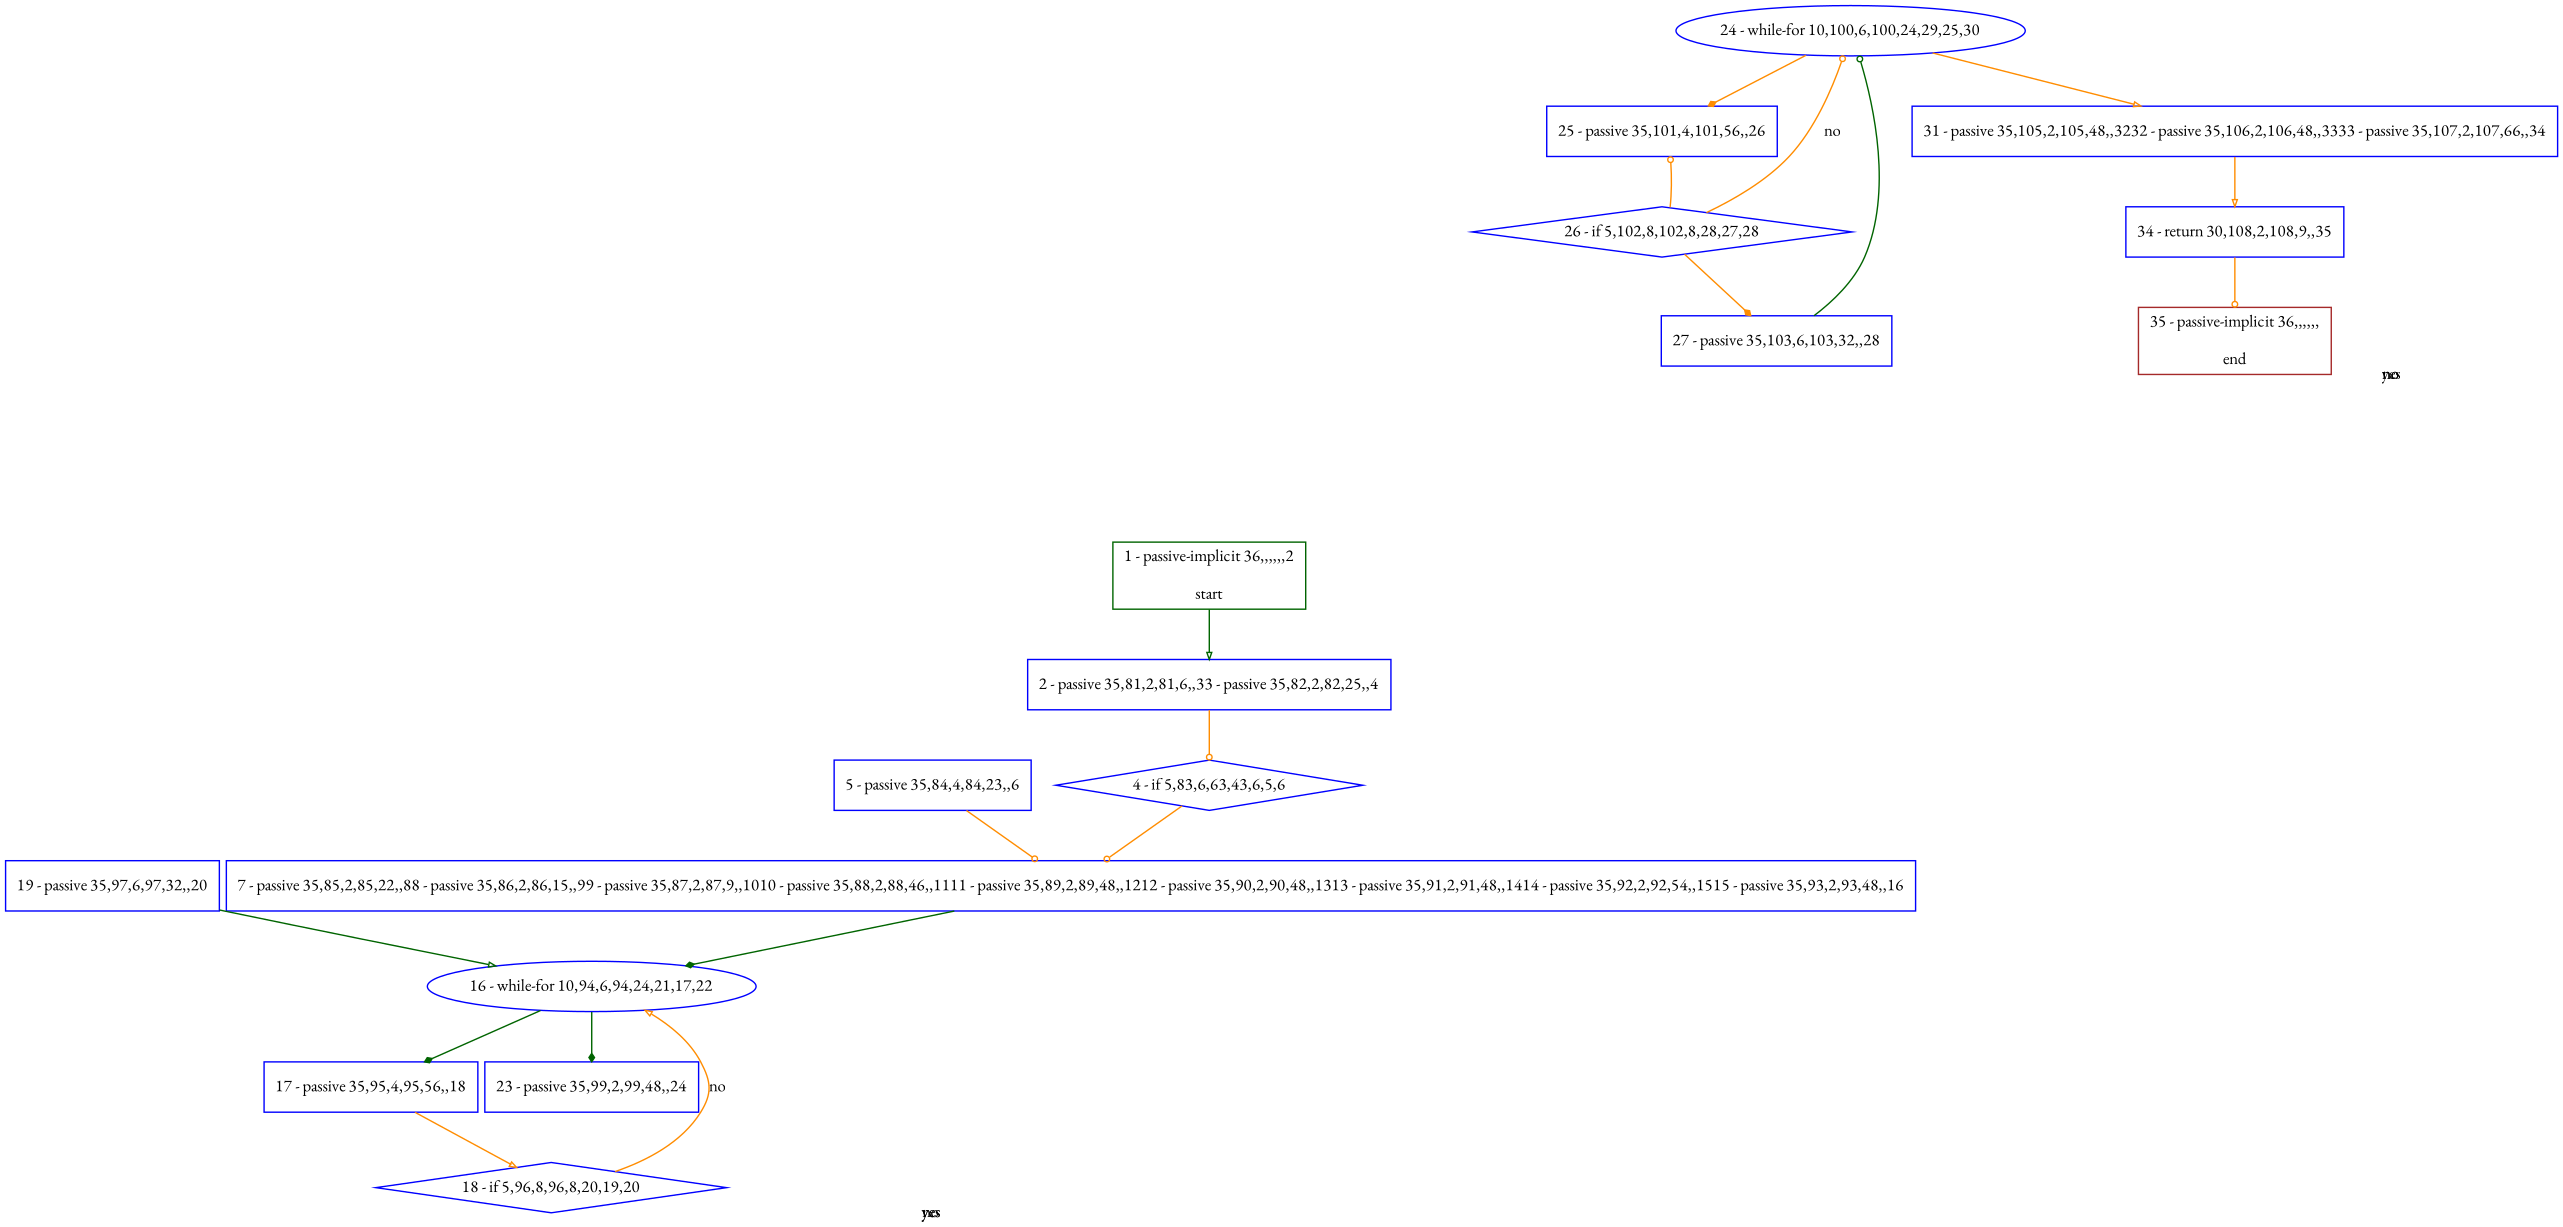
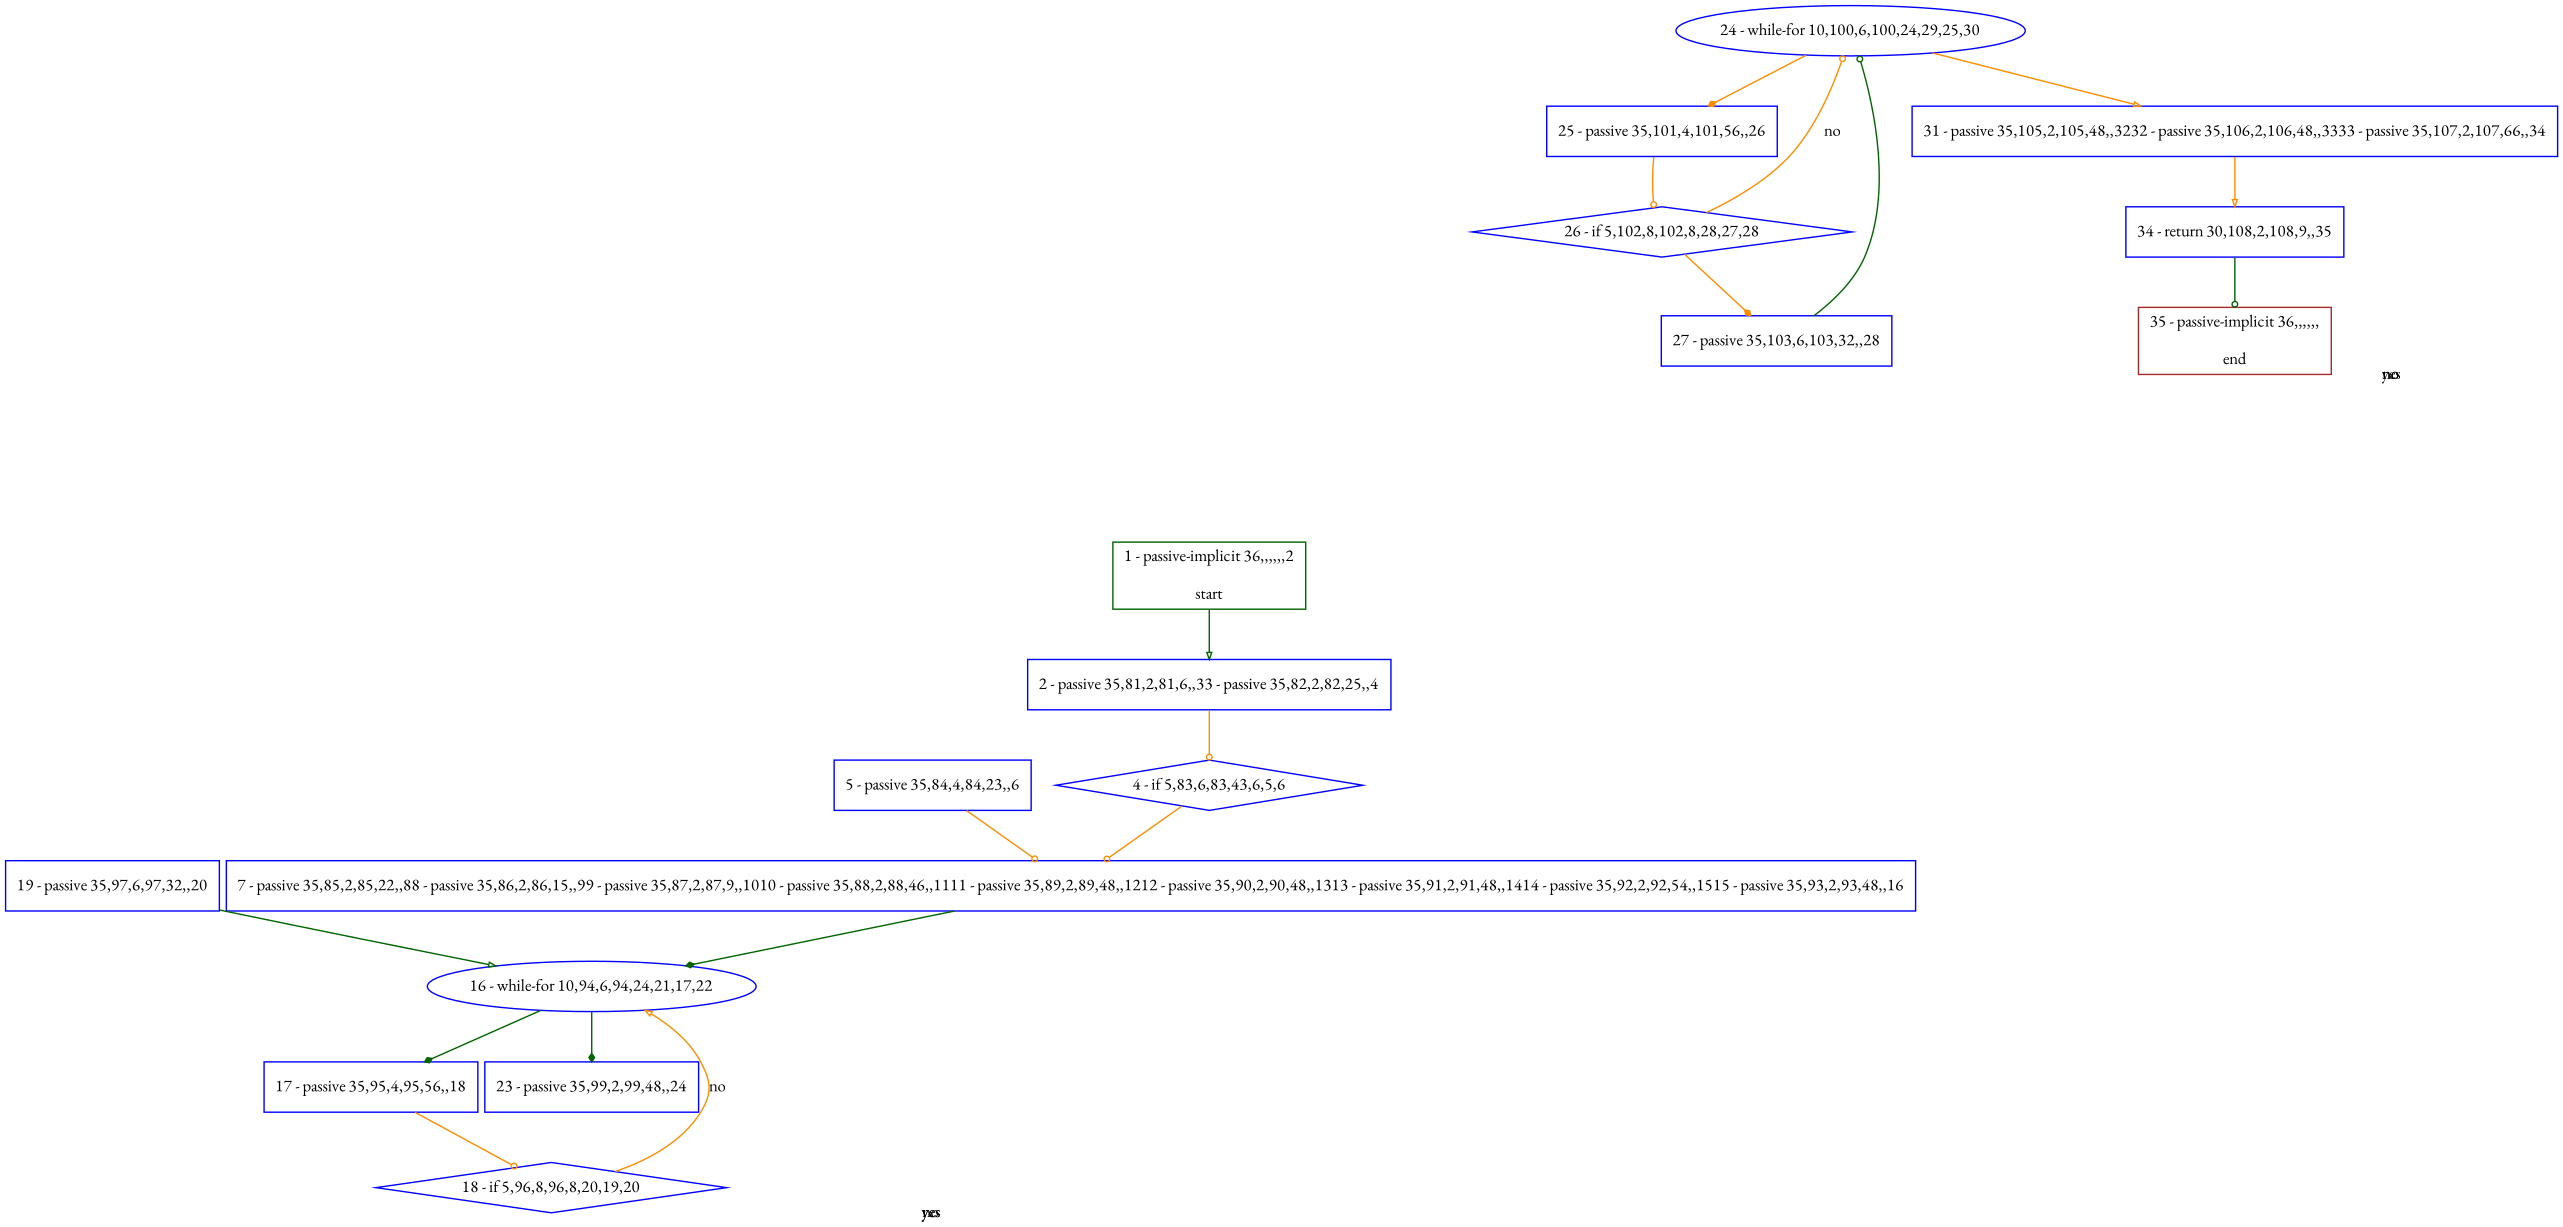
(1671, 185) -> (1653, 179)
(2235, 279) -> (2235, 279)
(1209, 785) -> (1209, 785)
(463, 1138) -> (463, 1138)
